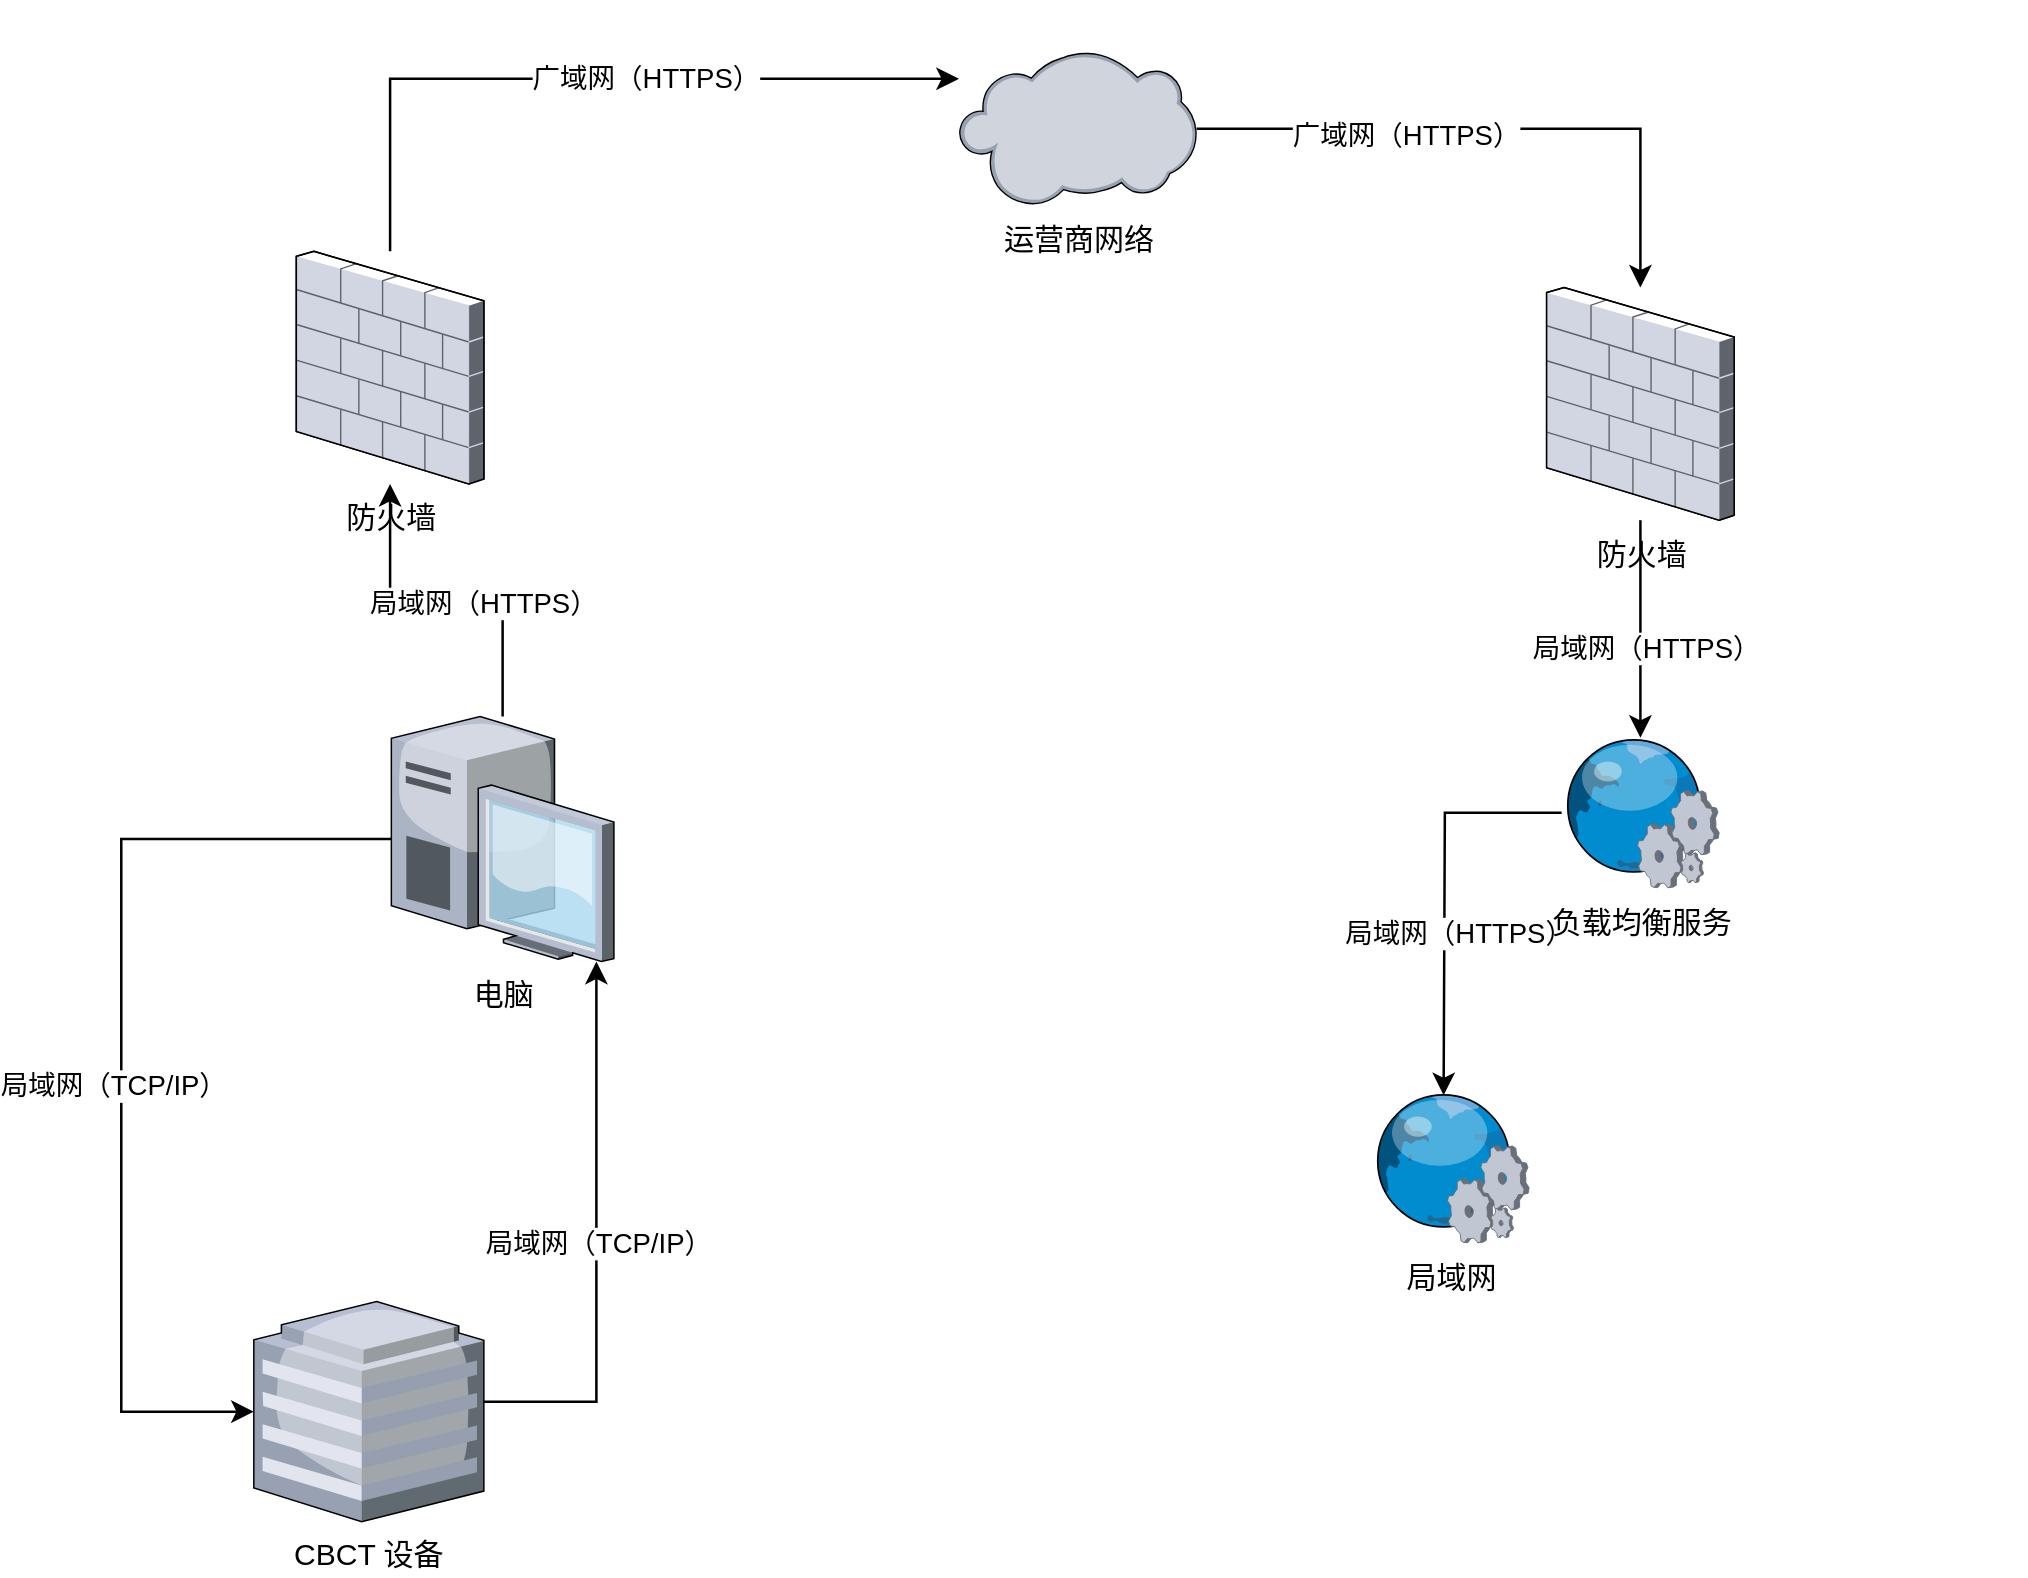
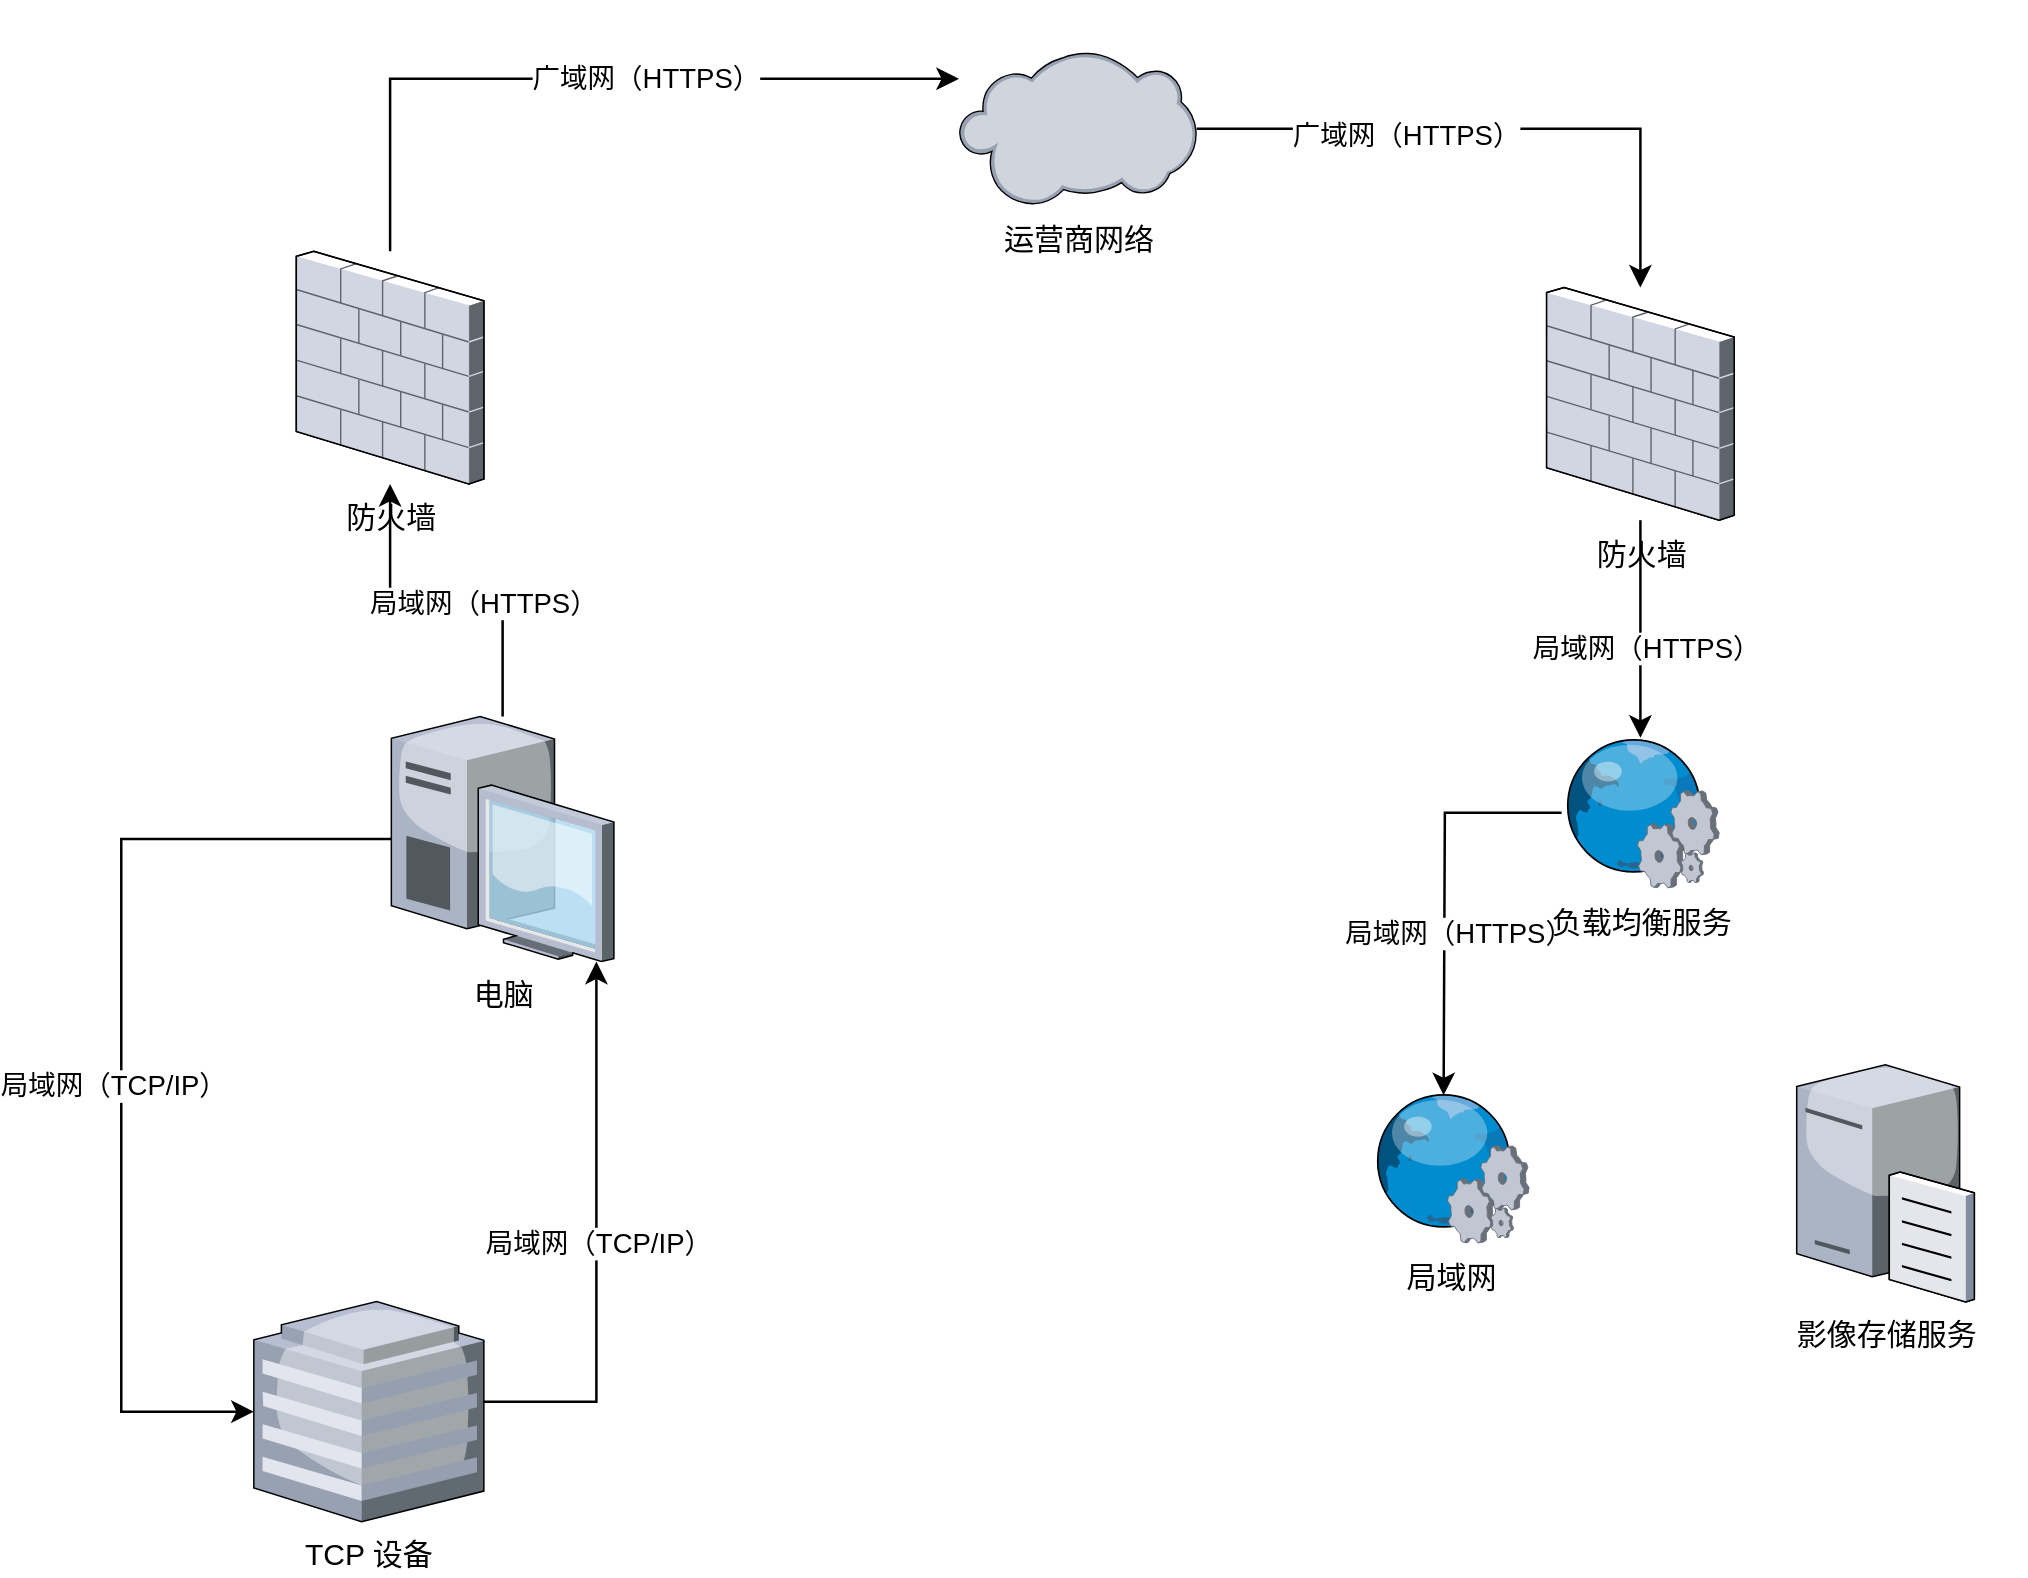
none -> (1885, 1180)
(370, 1557) -> (370, 1557)
